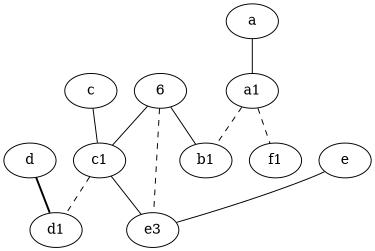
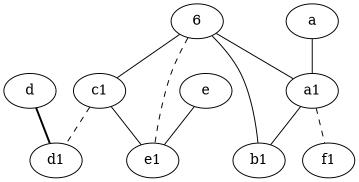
none -> (255, 56)
(91, 91) -> none
(229, 126) -> (286, 126)
(153, 230) -> (153, 160)
